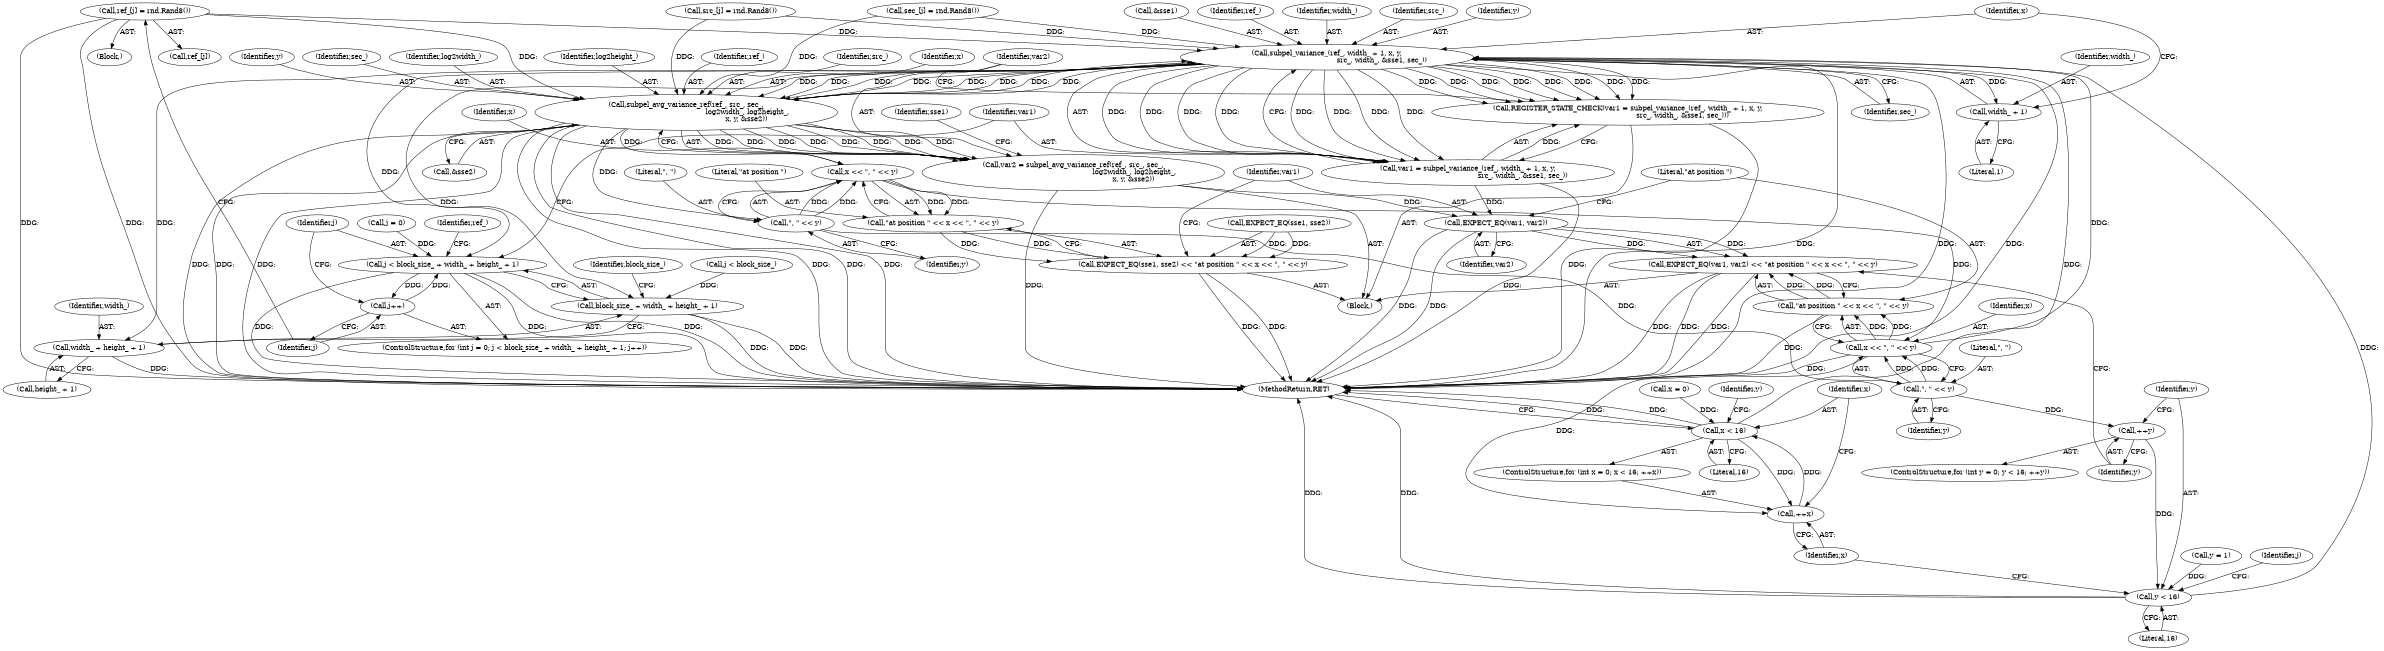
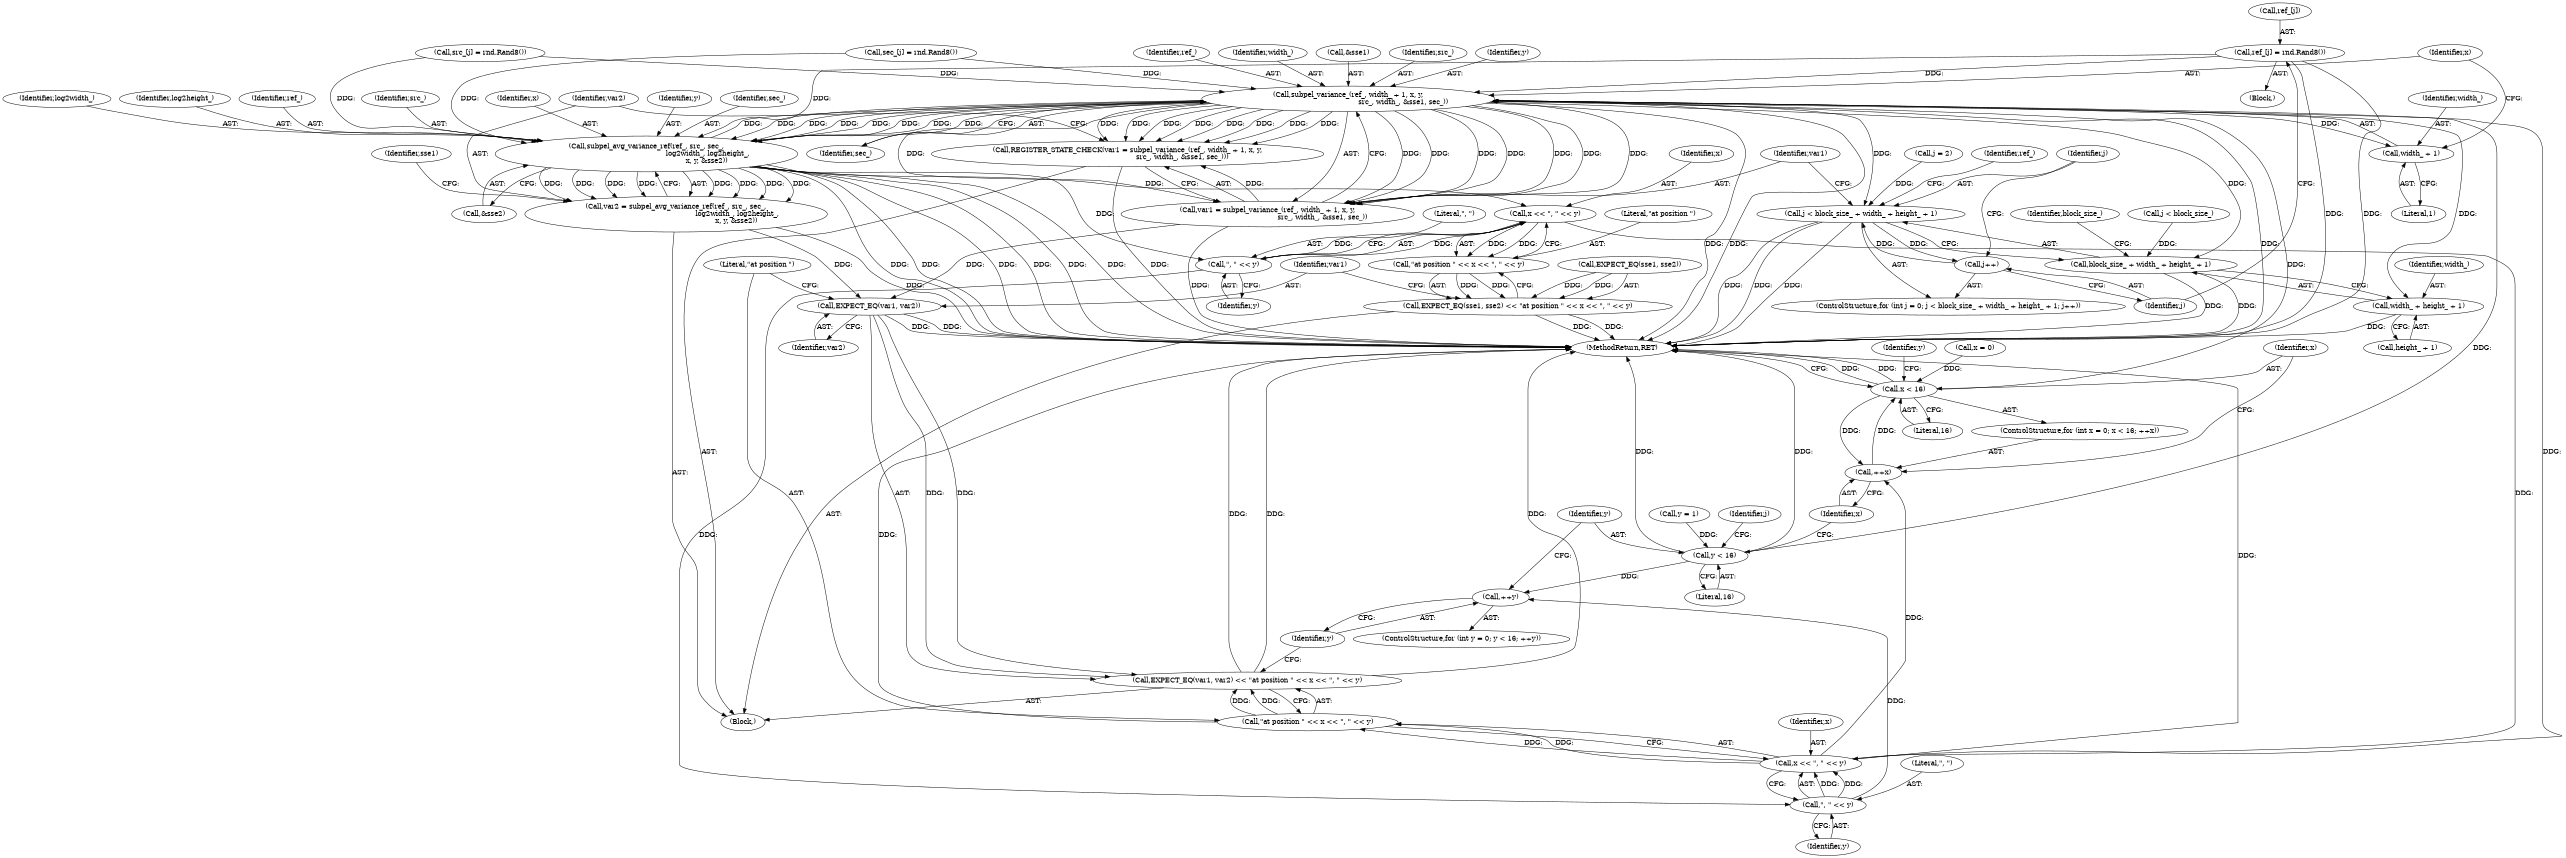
(166, 33) -> (2280, 30)
(387, 223) -> (1934, 154)
(2156, 510) -> (1609, 577)
